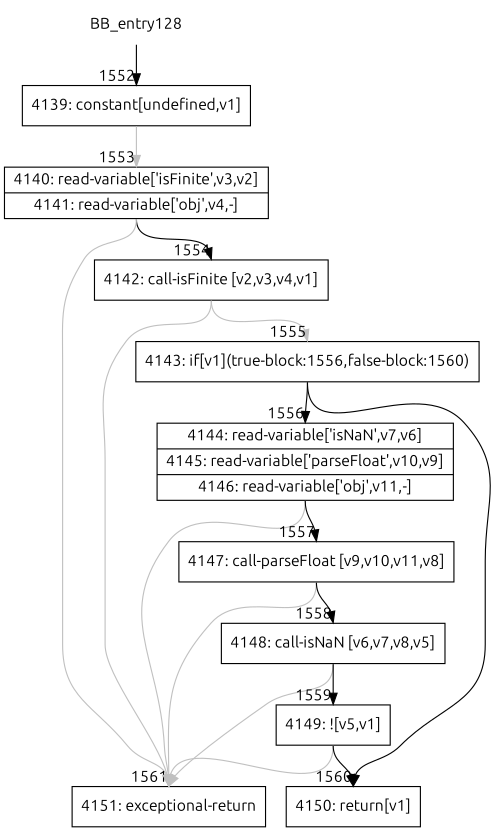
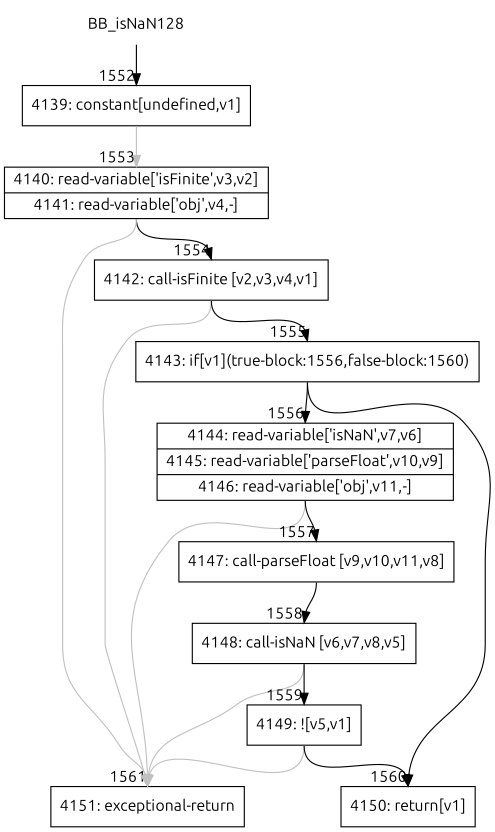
(136, 25) -> (136, 25)
(254, 321) -> (254, 321)
(199, 638) -> none
